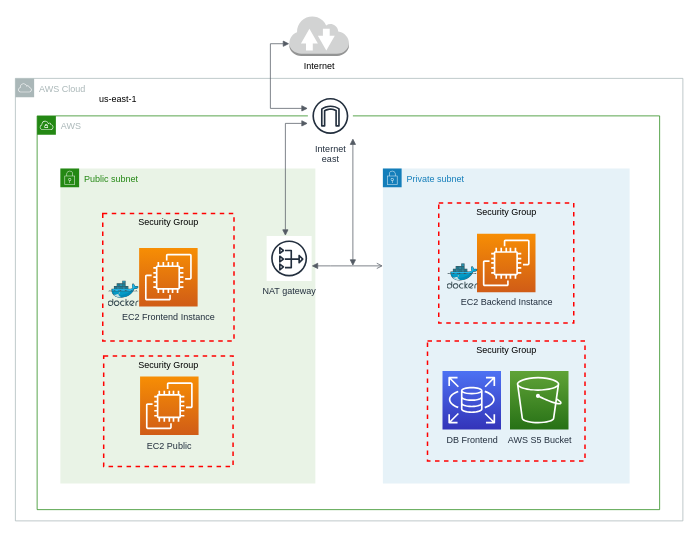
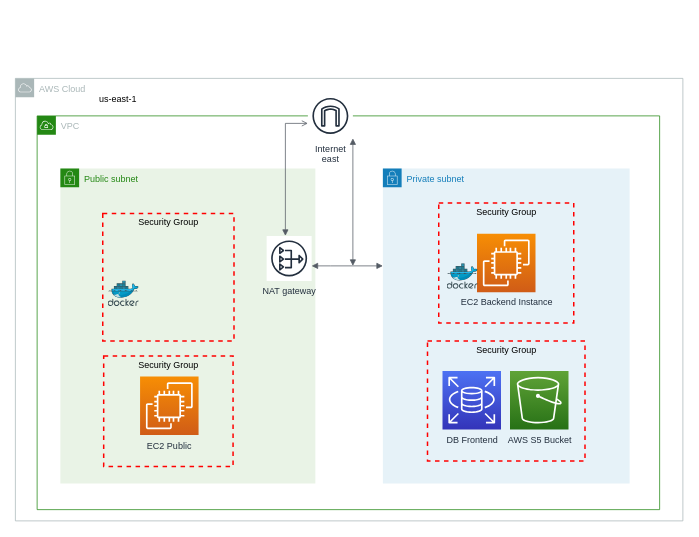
(319, 36) -> none
(270, 85) -> none
(300, 123) -> (302, 123)
(69, 127) -> (69, 127)
(377, 266) -> (375, 266)
(168, 277) -> none
